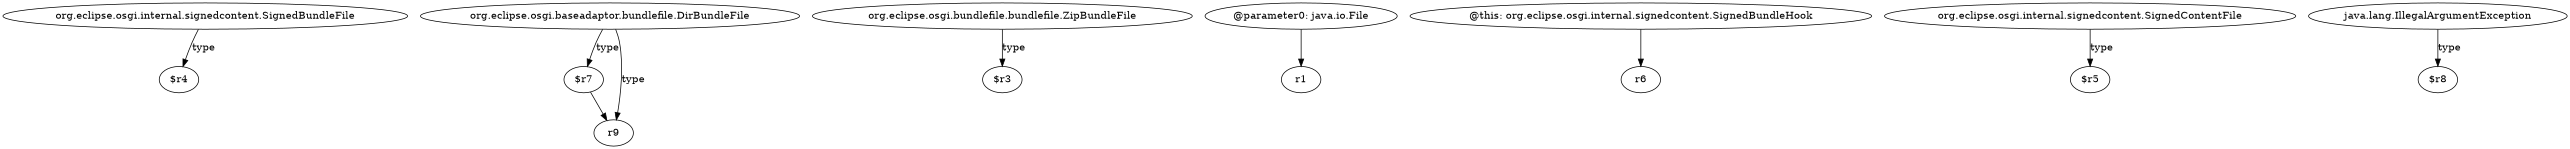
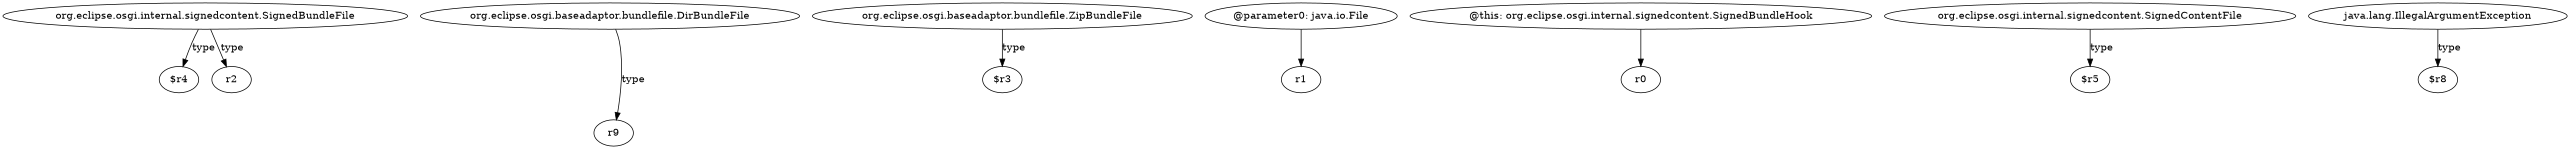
(1002, 16) -> (1002, 16)
none -> (232, 80)
(584, 80) -> none
(1641, 80) -> (1641, 80)
